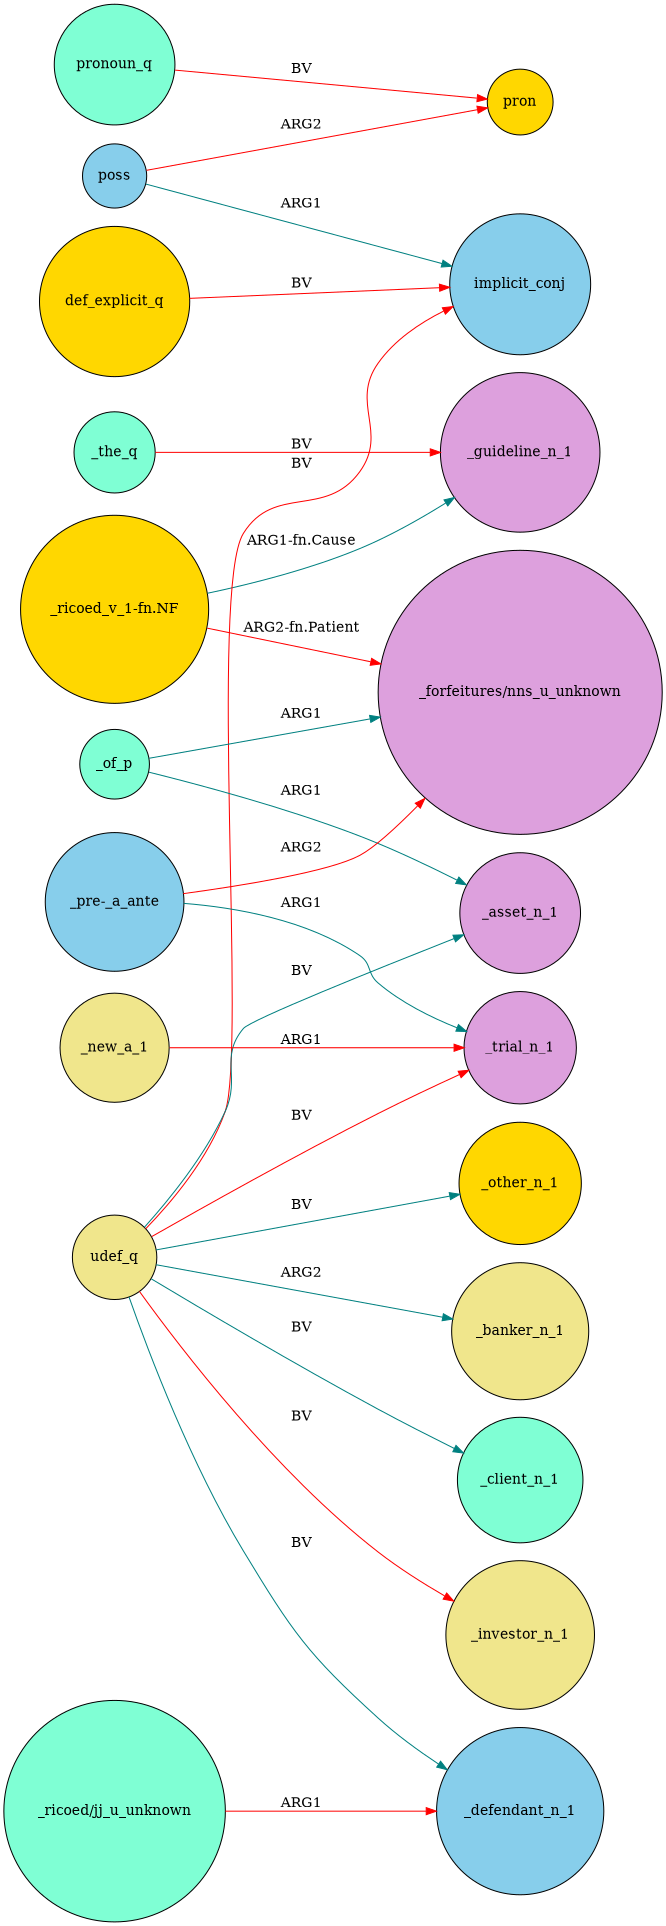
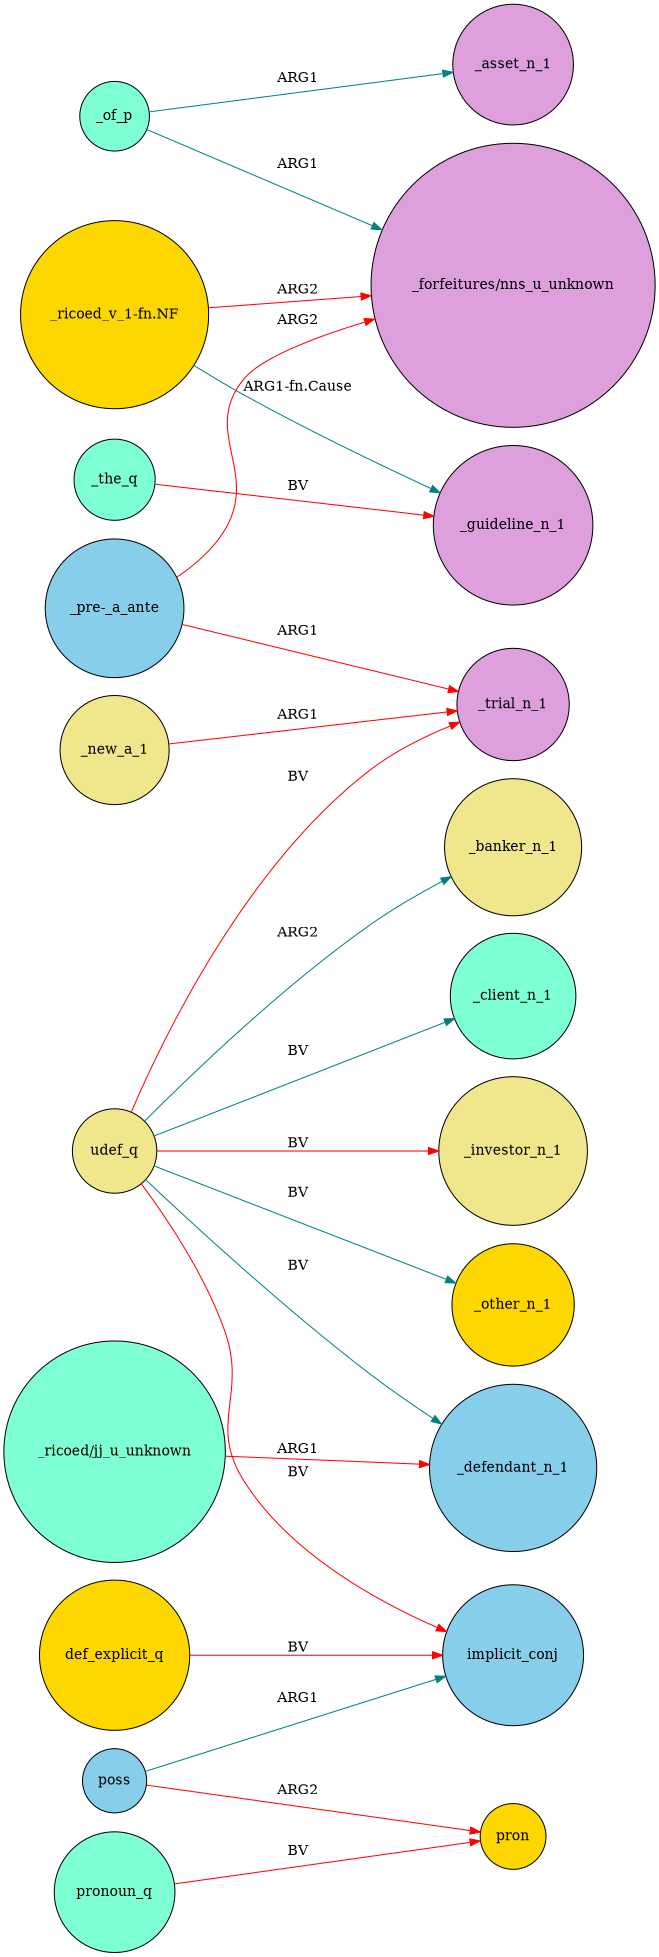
(302, 628) -> (298, 290)
(333, 940) -> (315, 657)
(244, 1028) -> none
